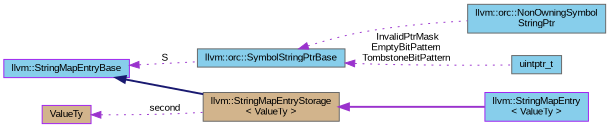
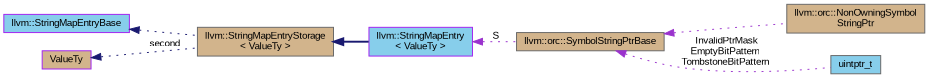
(537, 19) -> (856, 19)
(271, 58) -> (590, 42)
(168, 63) -> (499, 42)
(164, 87) -> (168, 33)
(417, 107) -> (356, 42)
(152, 114) -> (149, 52)
